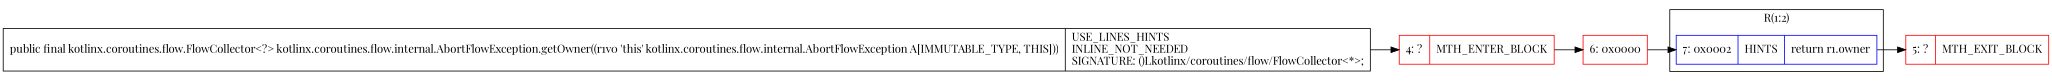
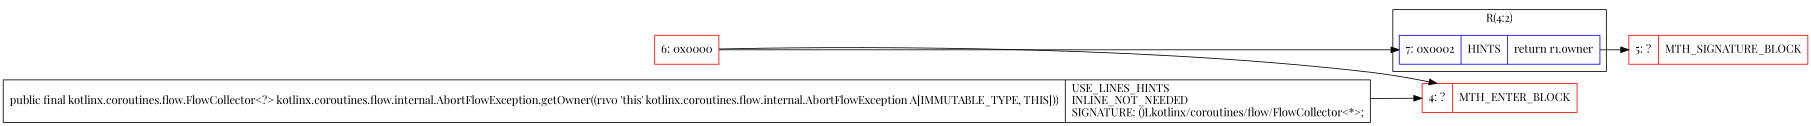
(1777, 19) -> (1500, 19)
(1992, 49) -> (1733, 49)
(1565, 50) -> (1146, 55)
